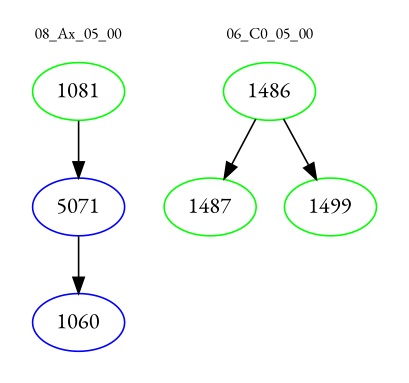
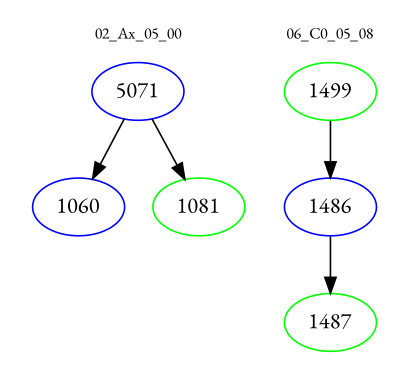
(79, 34) -> (139, 34)
(270, 34) -> (330, 34)
(270, 91) -> (330, 207)
(79, 141) -> (165, 142)
(296, 142) -> (330, 141)
